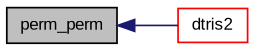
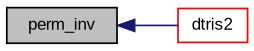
(62, 25) -> (62, 25)
